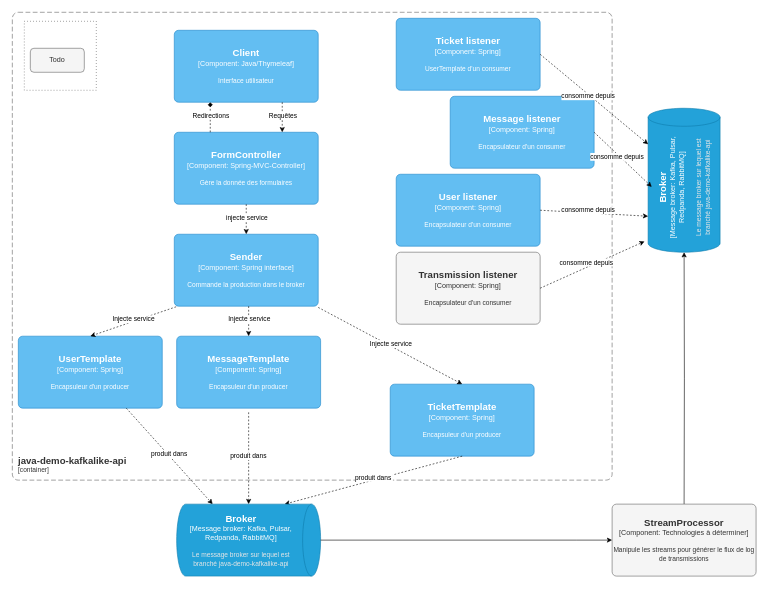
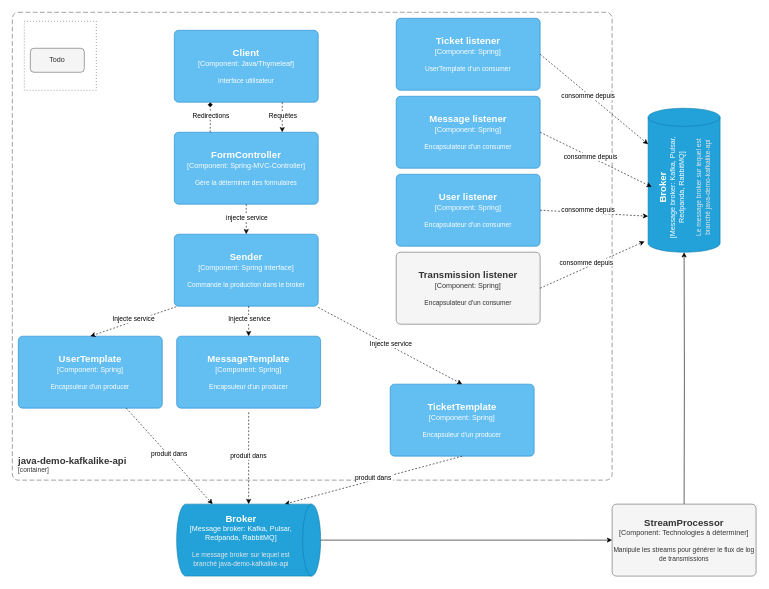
(522, 132) -> (468, 132)
(246, 168) -> (246, 168)
